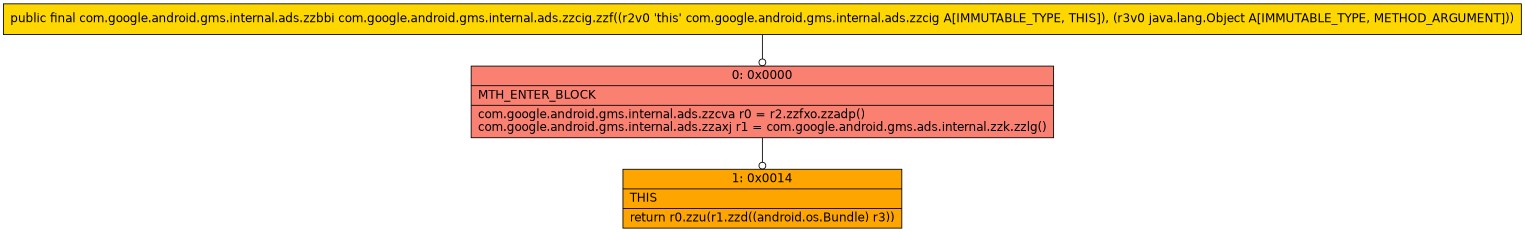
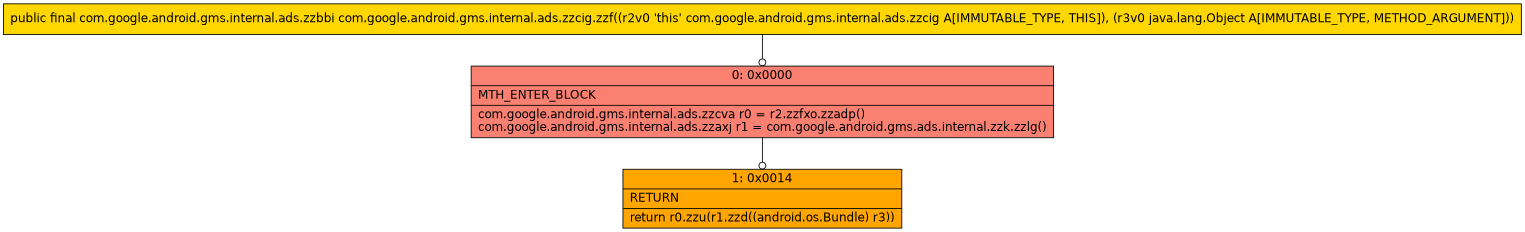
(644, 198) -> (655, 198)
